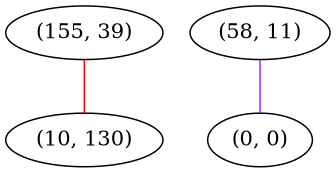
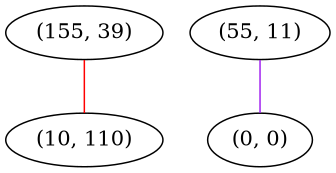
(260, 33) -> (260, 33)
(84, 140) -> (84, 140)
